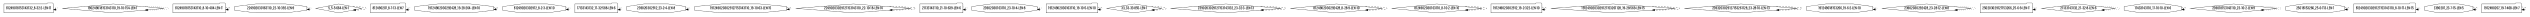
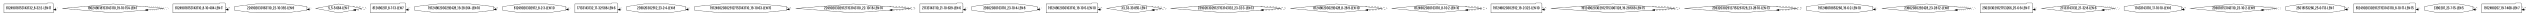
(1613, 8) -> (1613, 8)
(1840, 8) -> (1840, 8)
